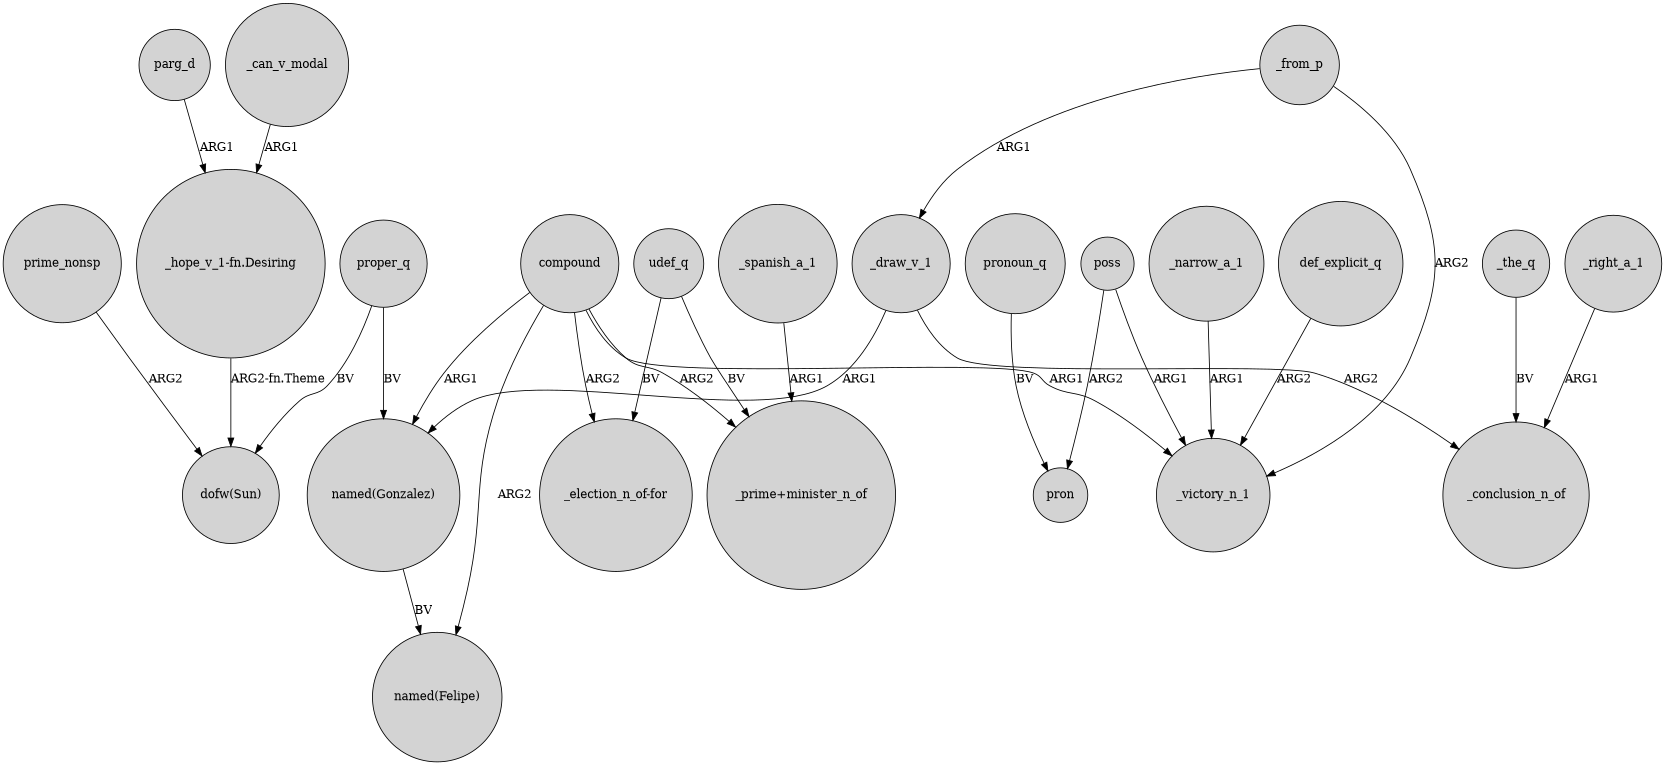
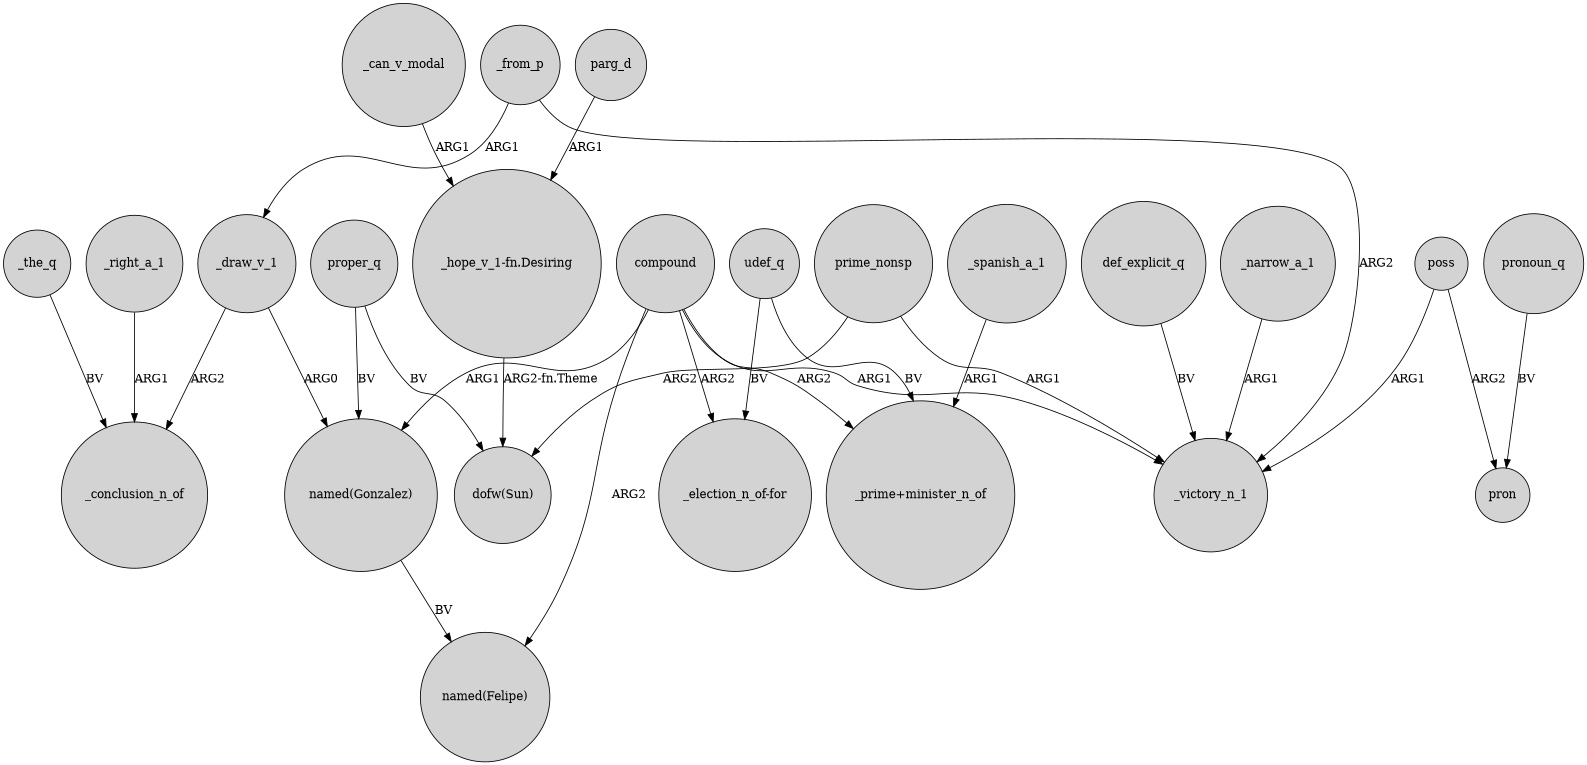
(860, 379) -> (321, 379)
(1294, 379) -> (1186, 379)
none -> (1027, 384)
